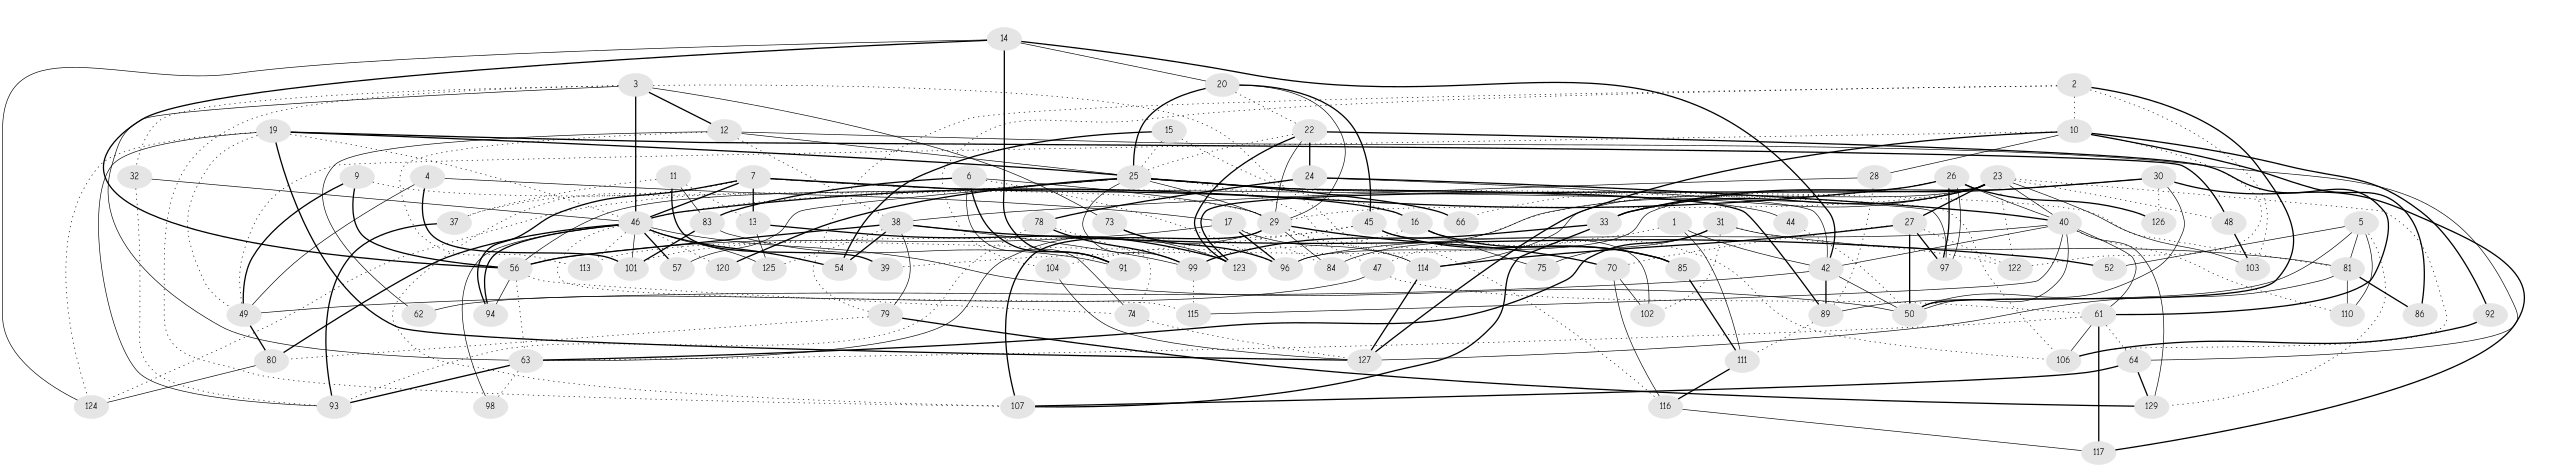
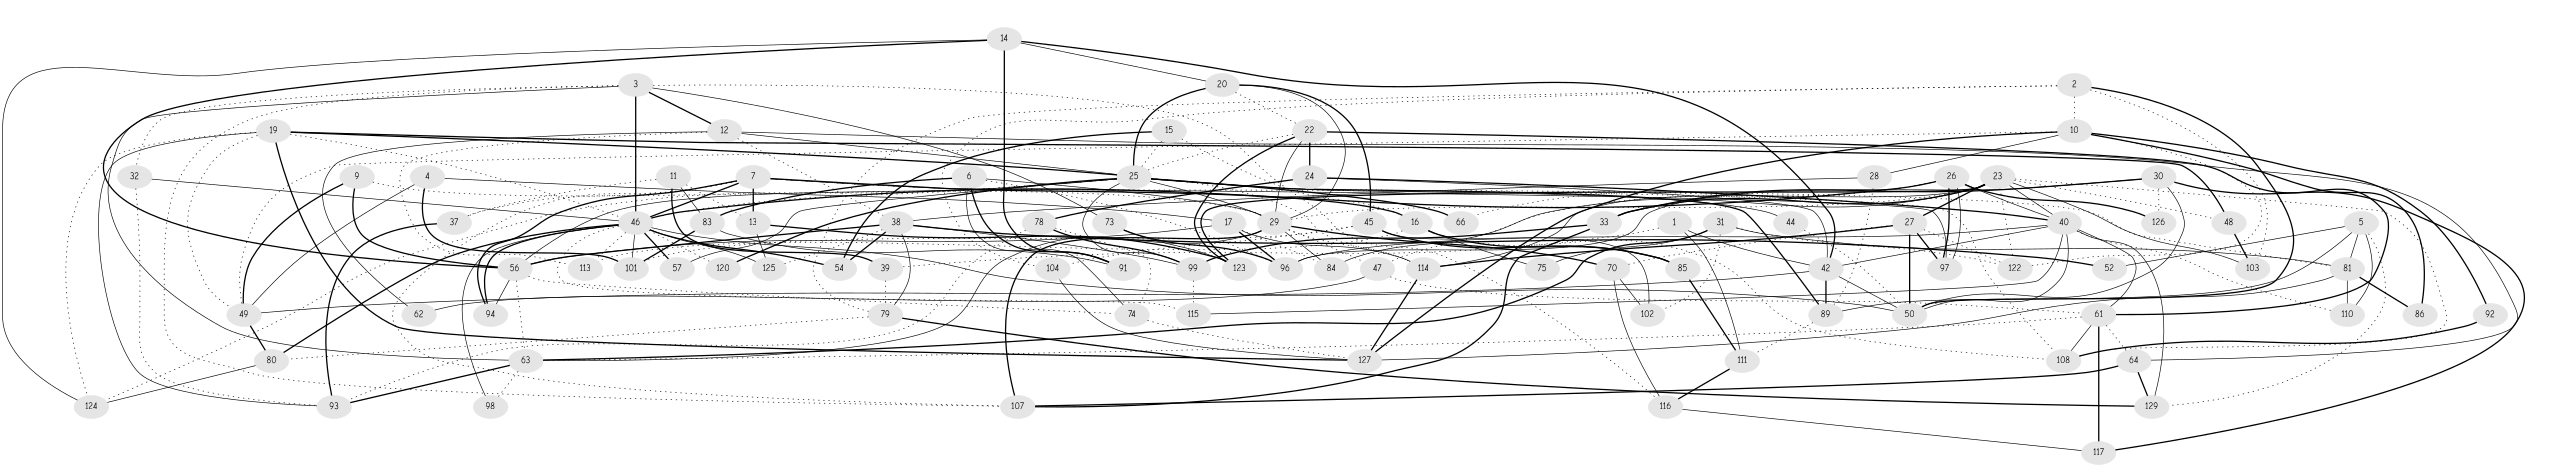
none -> (885, 289)
(2064, 361) -> (2064, 361)
